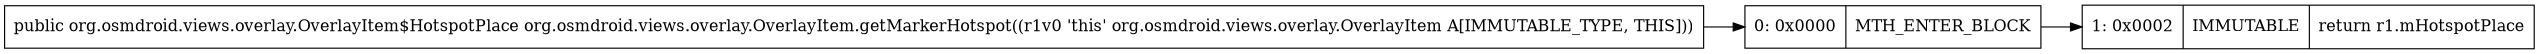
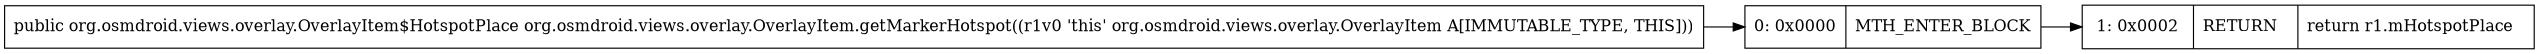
(2246, 26) -> (2240, 26)
